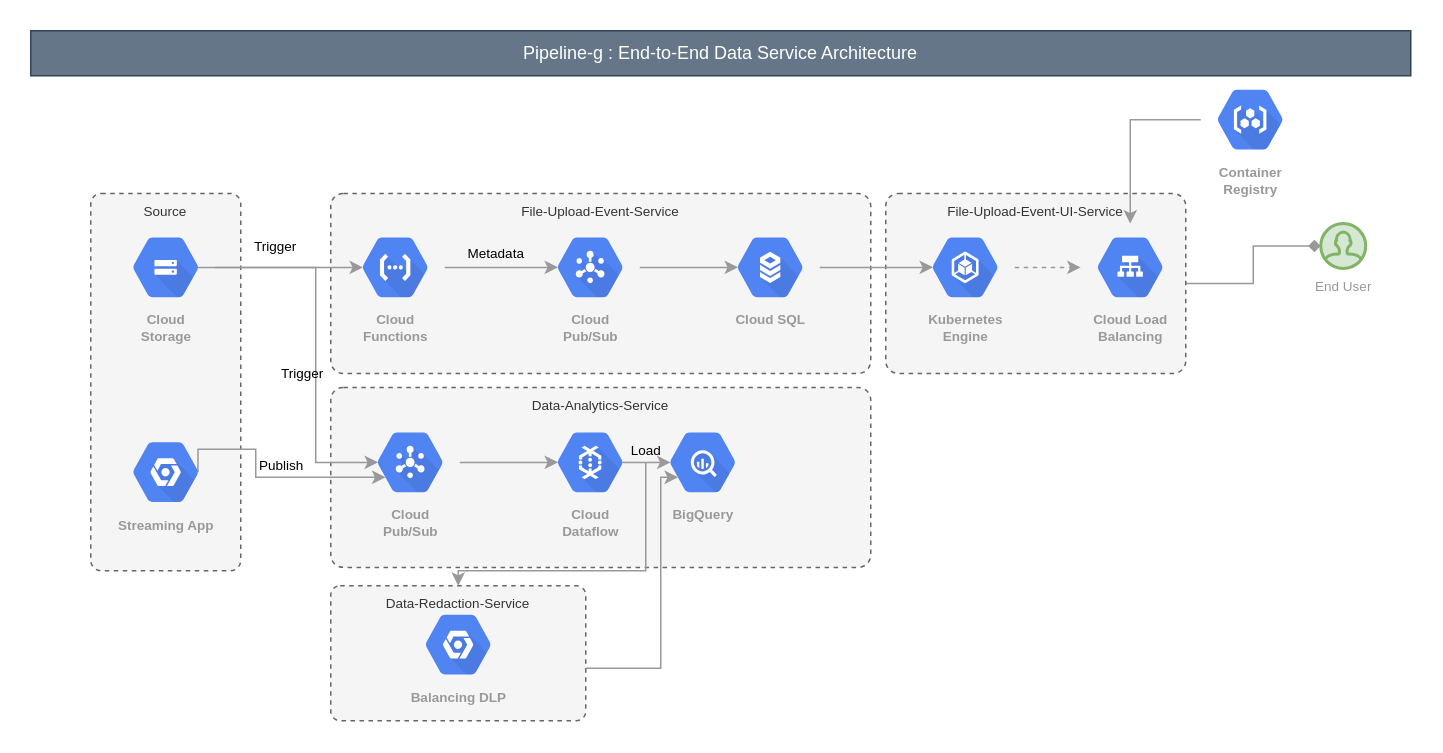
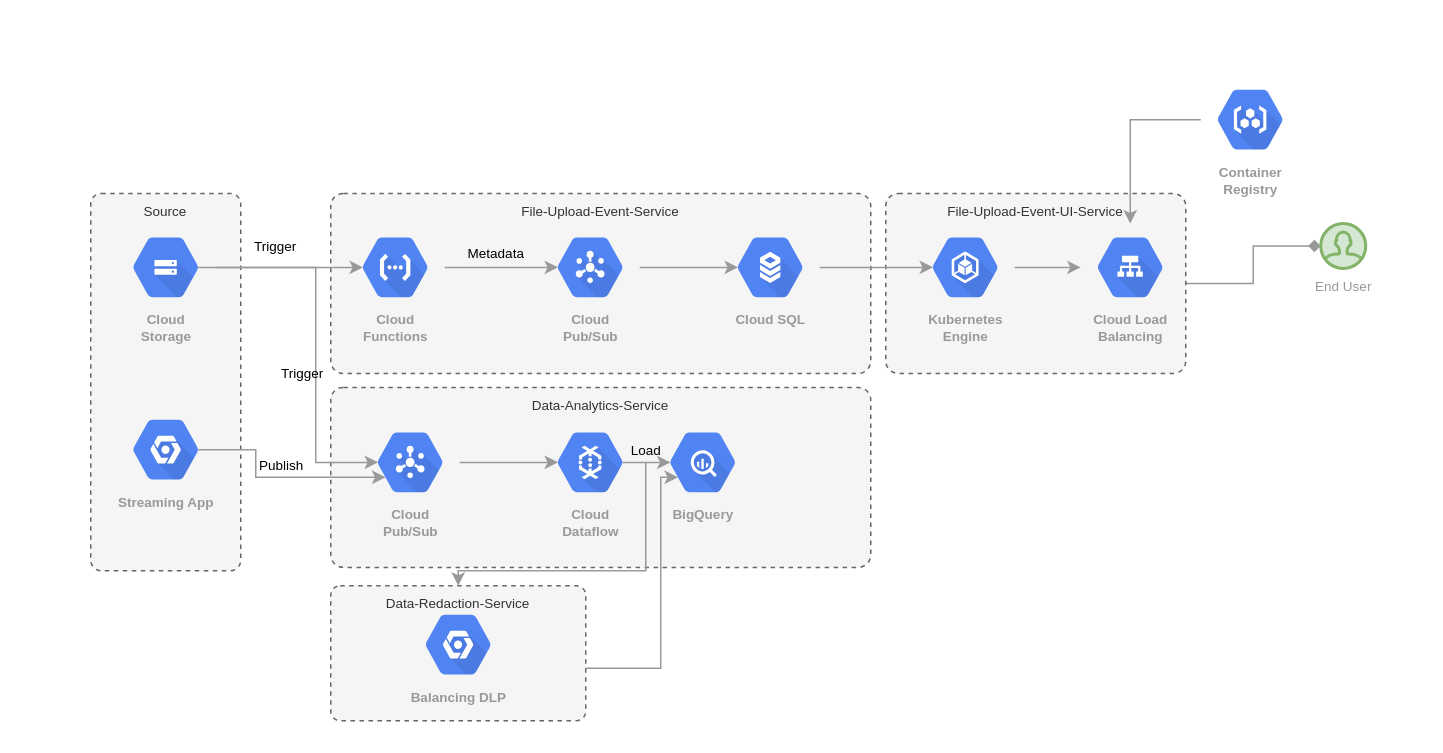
(721, 53) -> none
(1043, 267) -> (1043, 267)
(166, 472) -> (166, 450)
